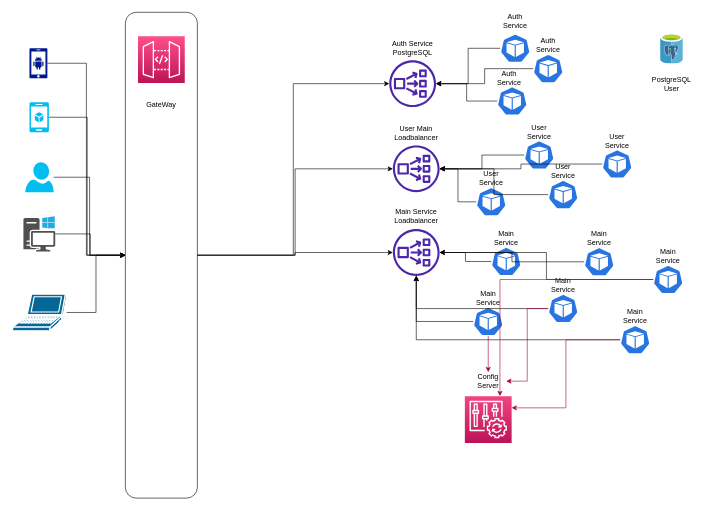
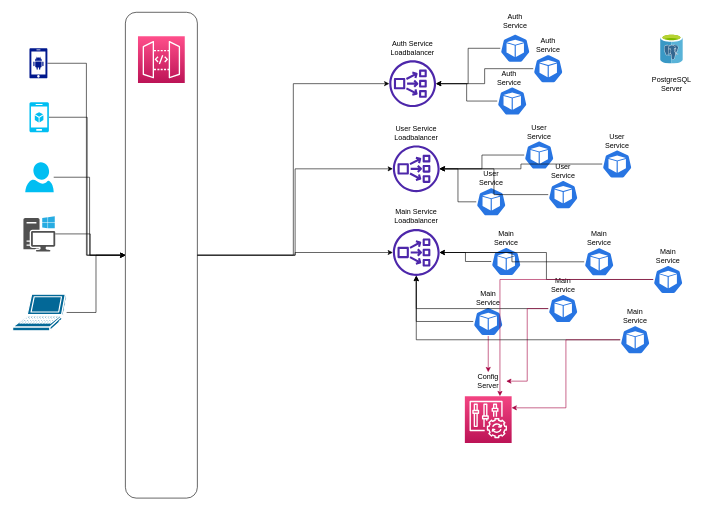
(413, 48) -> (413, 48)
(672, 84) -> (672, 84)
(161, 105) -> none
(416, 134) -> (416, 134)
